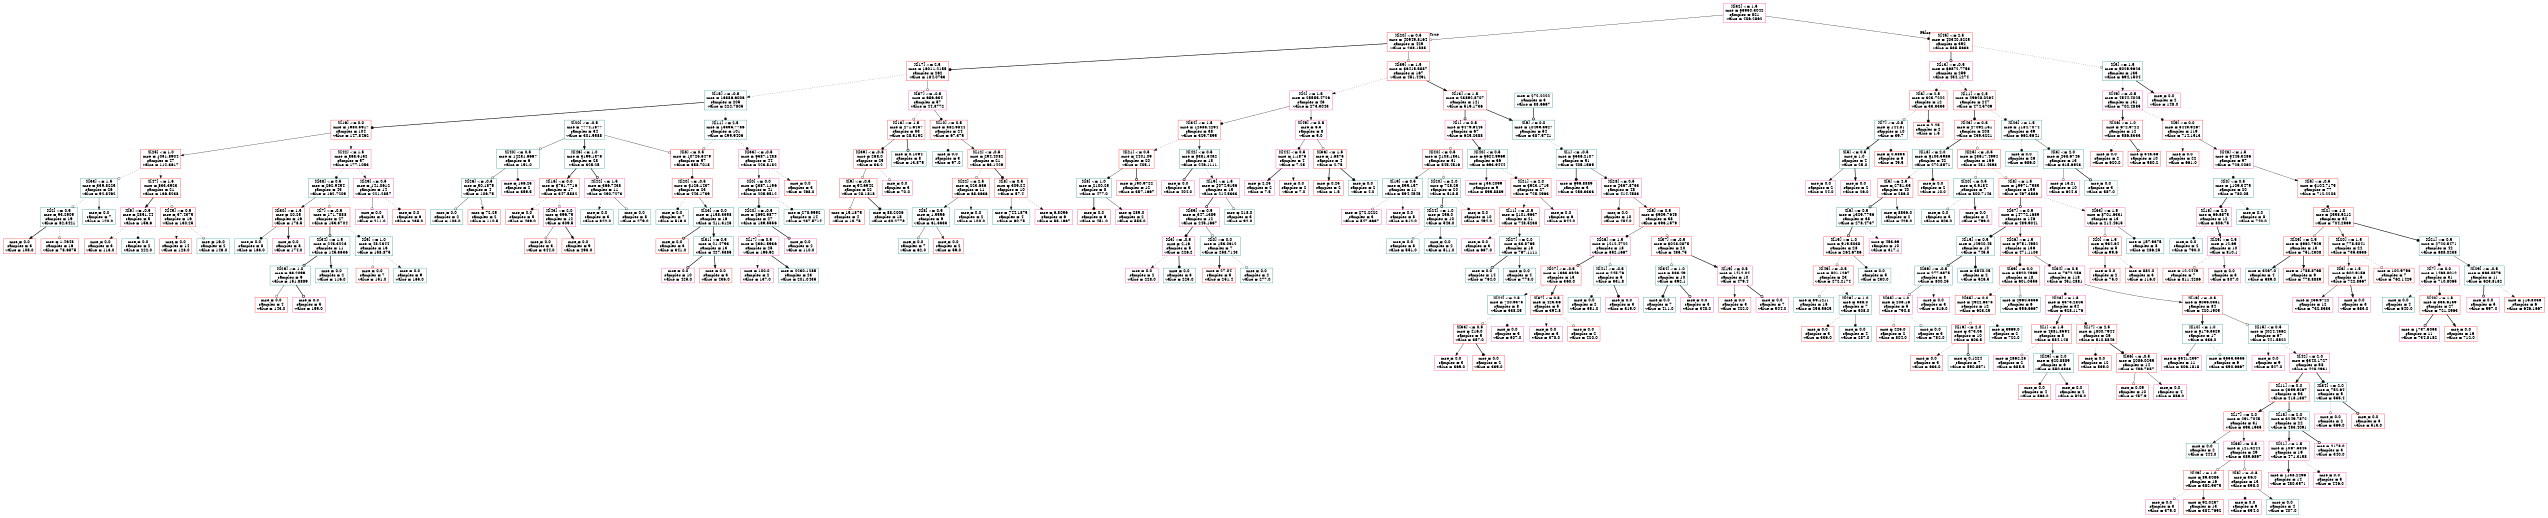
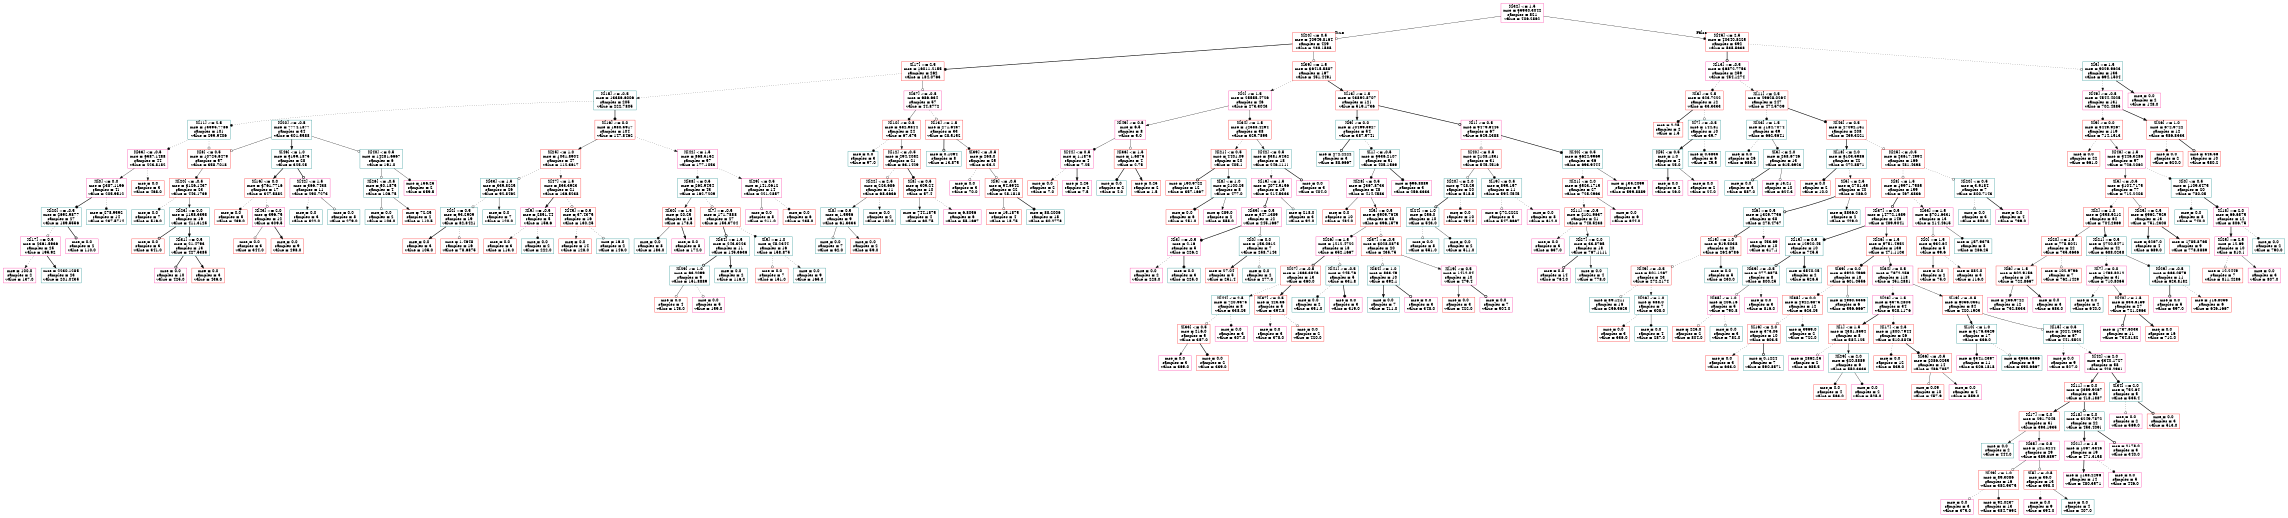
(1534, 113) -> (1346, 144)
(1891, 159) -> (1704, 159)
(1443, 172) -> (1471, 172)
(2319, 231) -> (2136, 202)
(1703, 261) -> (1420, 262)
(1482, 276) -> (1554, 276)
(300, 290) -> (699, 290)
(1666, 290) -> (1383, 290)
